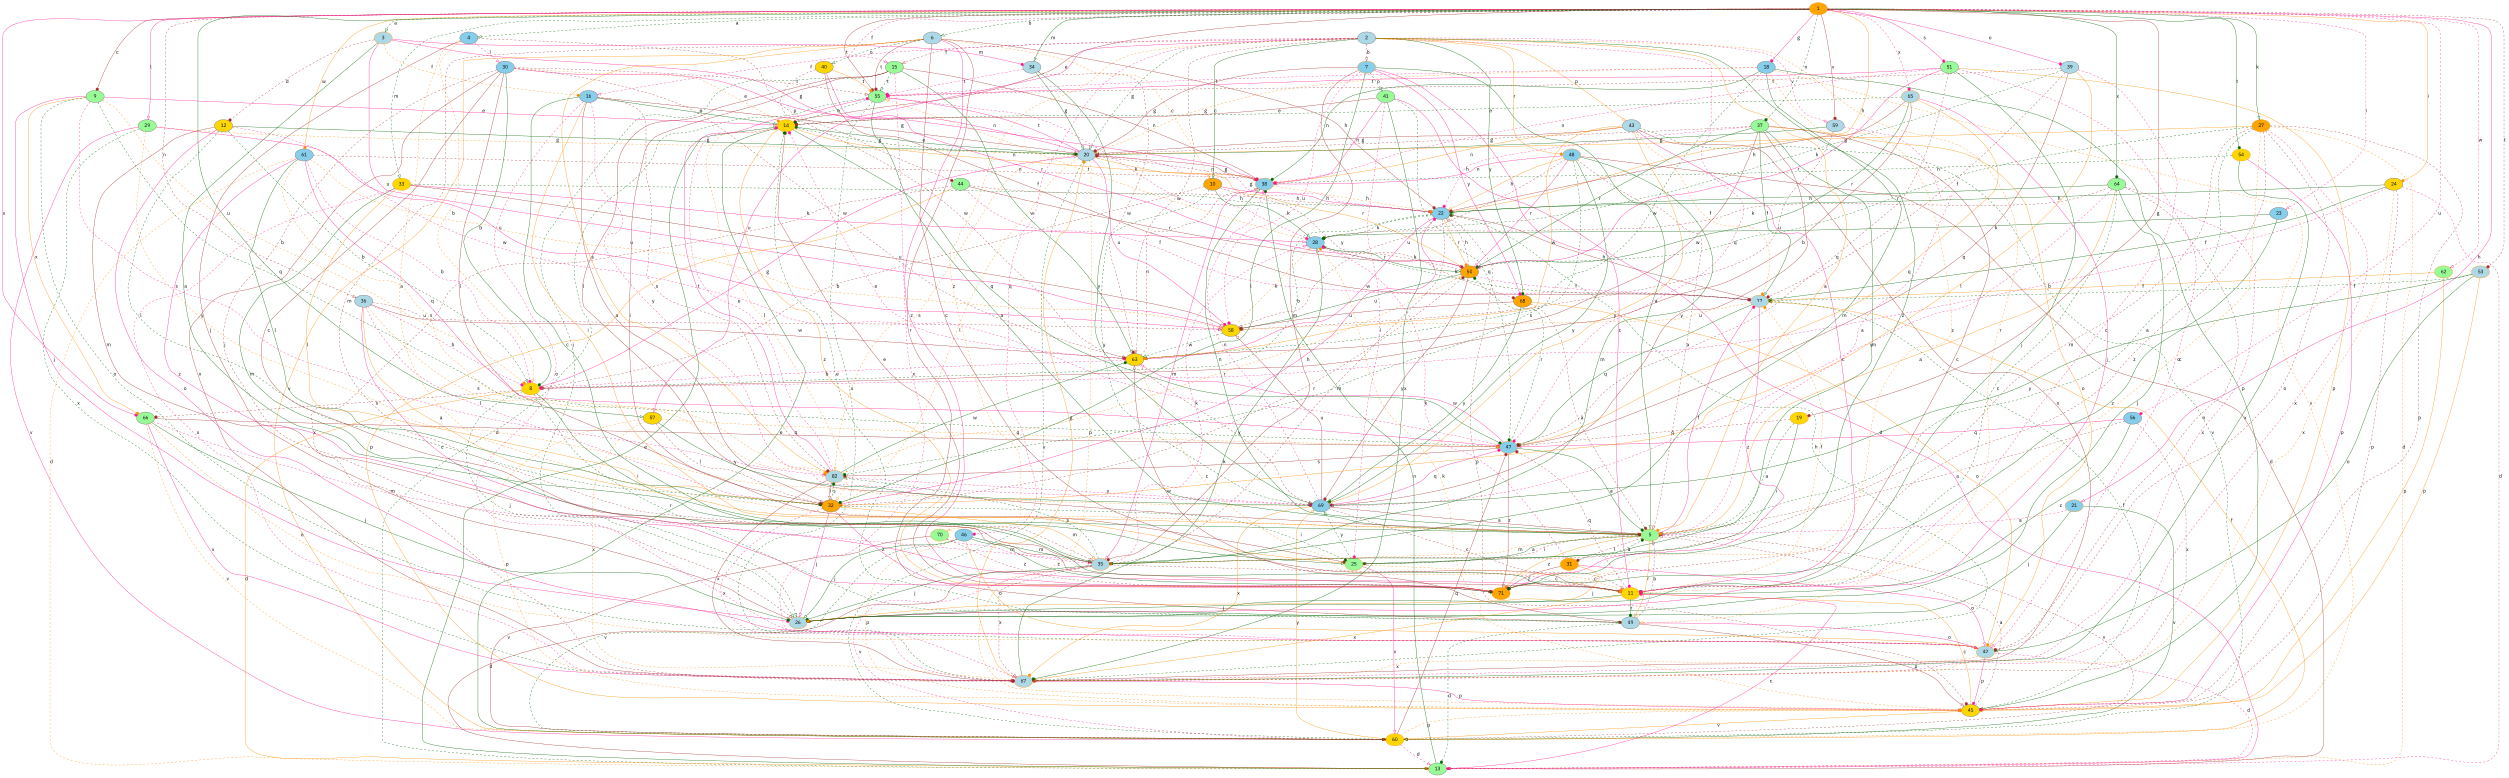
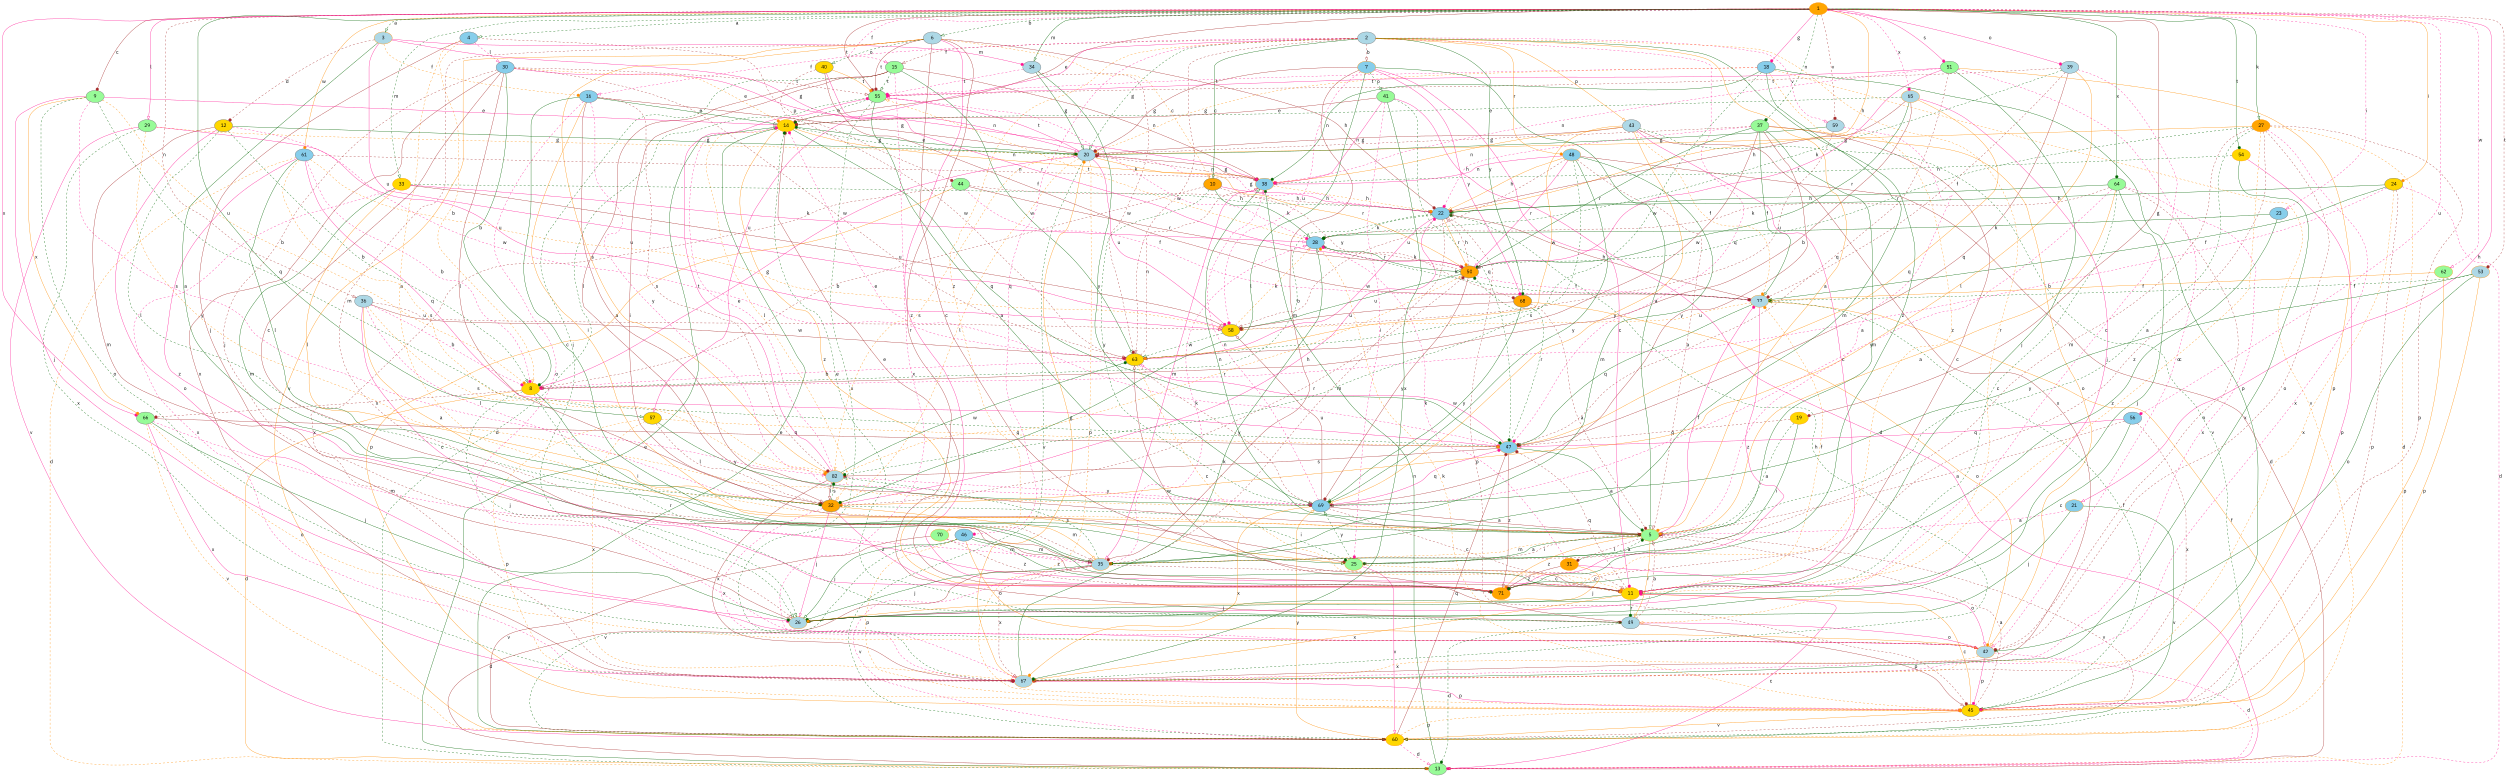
(1831, 65) -> (1831, 65)
